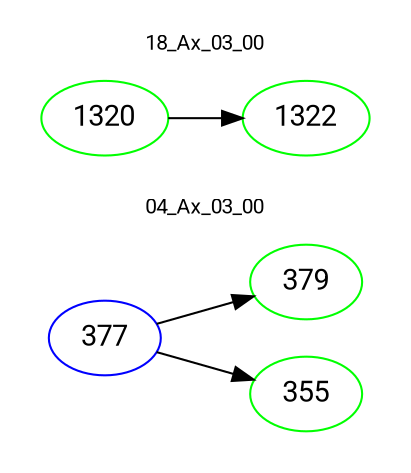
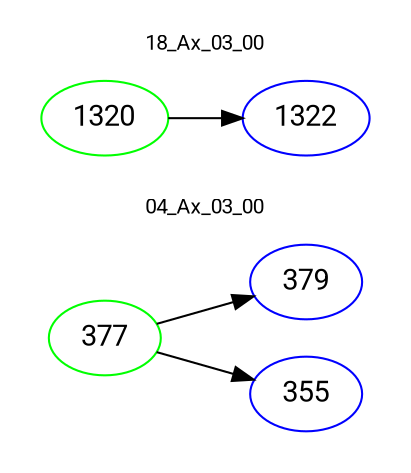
(306, 118) -> (306, 118)
(306, 282) -> (306, 282)
(105, 338) -> (105, 338)
(306, 394) -> (306, 394)
